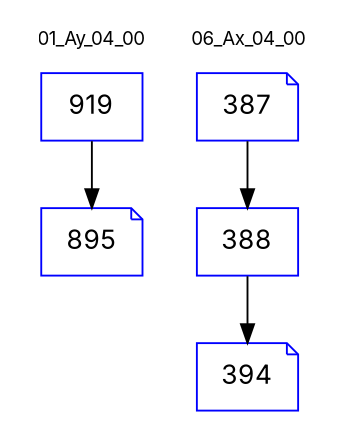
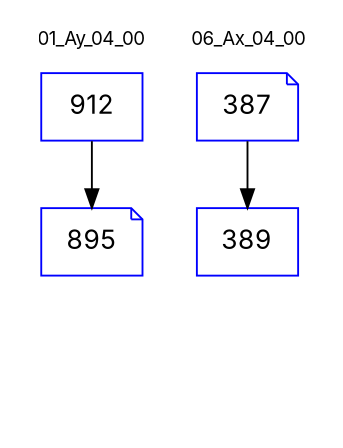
(92, 107) -> (92, 107)
(248, 242) -> (248, 242)
(248, 377) -> none
